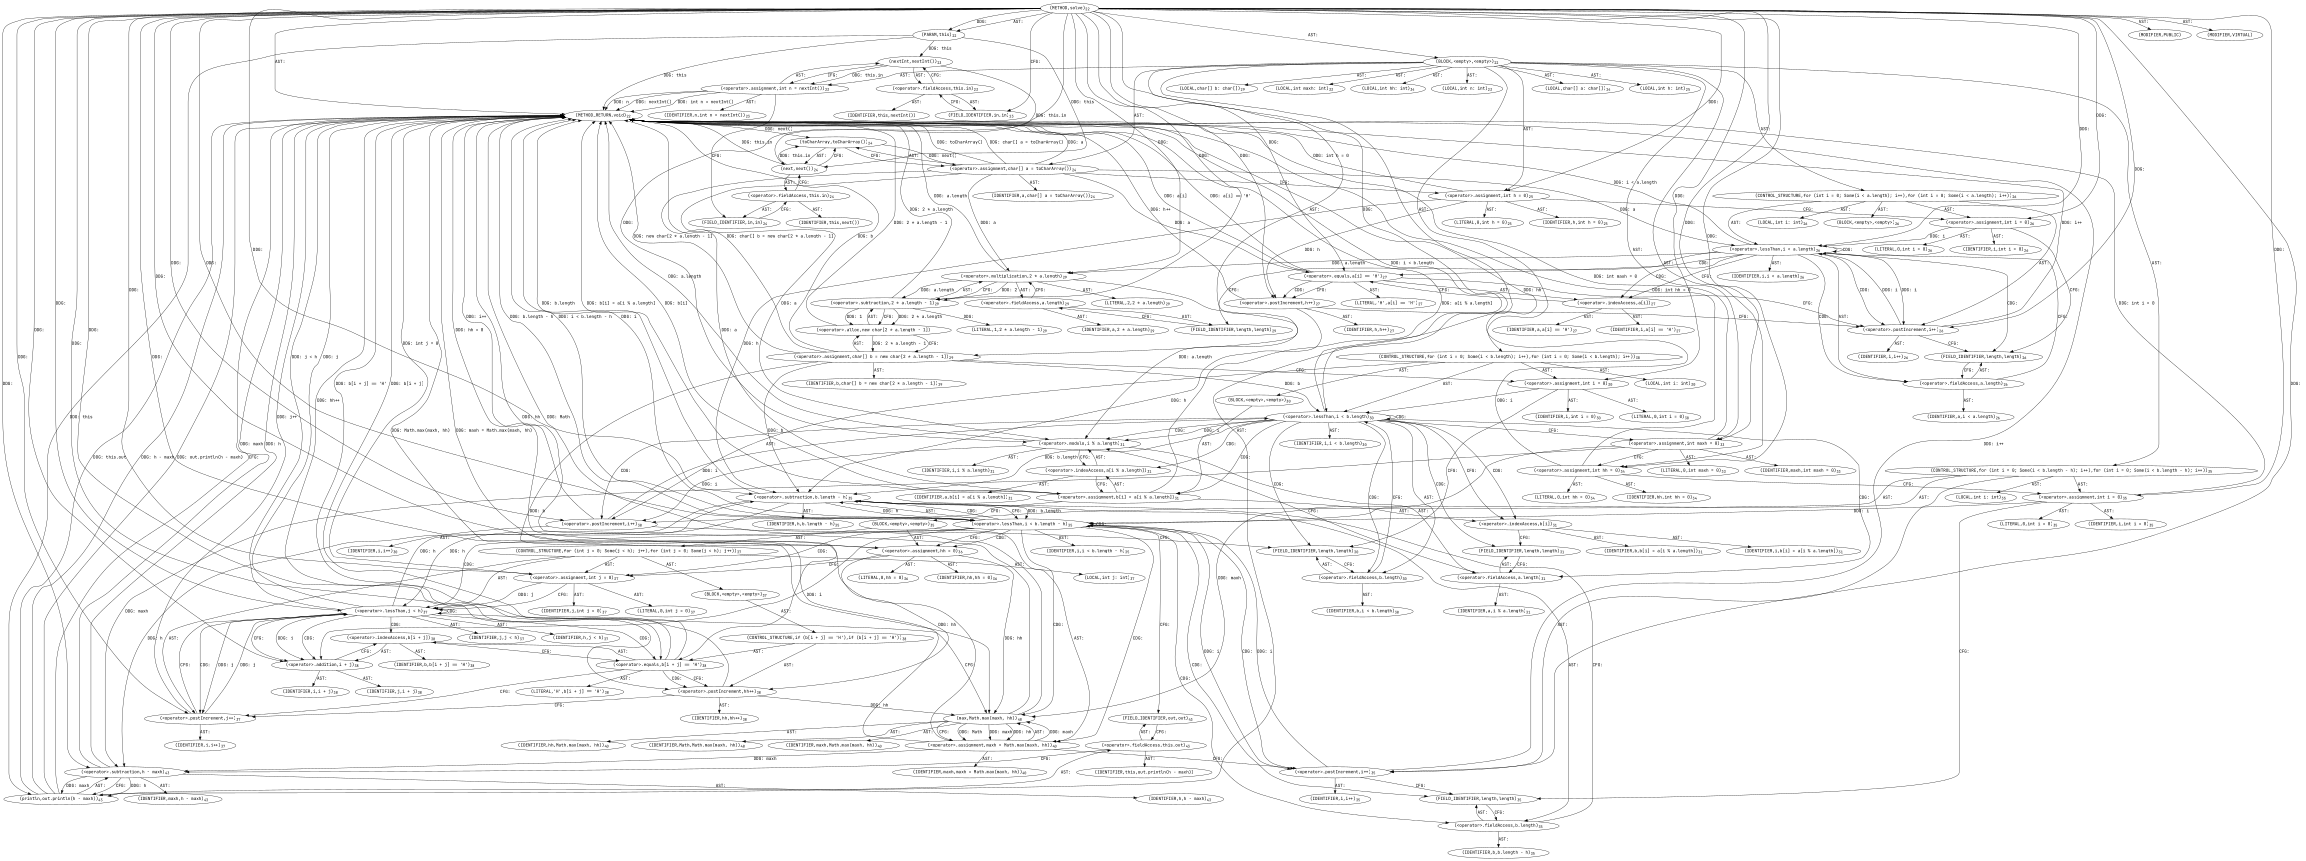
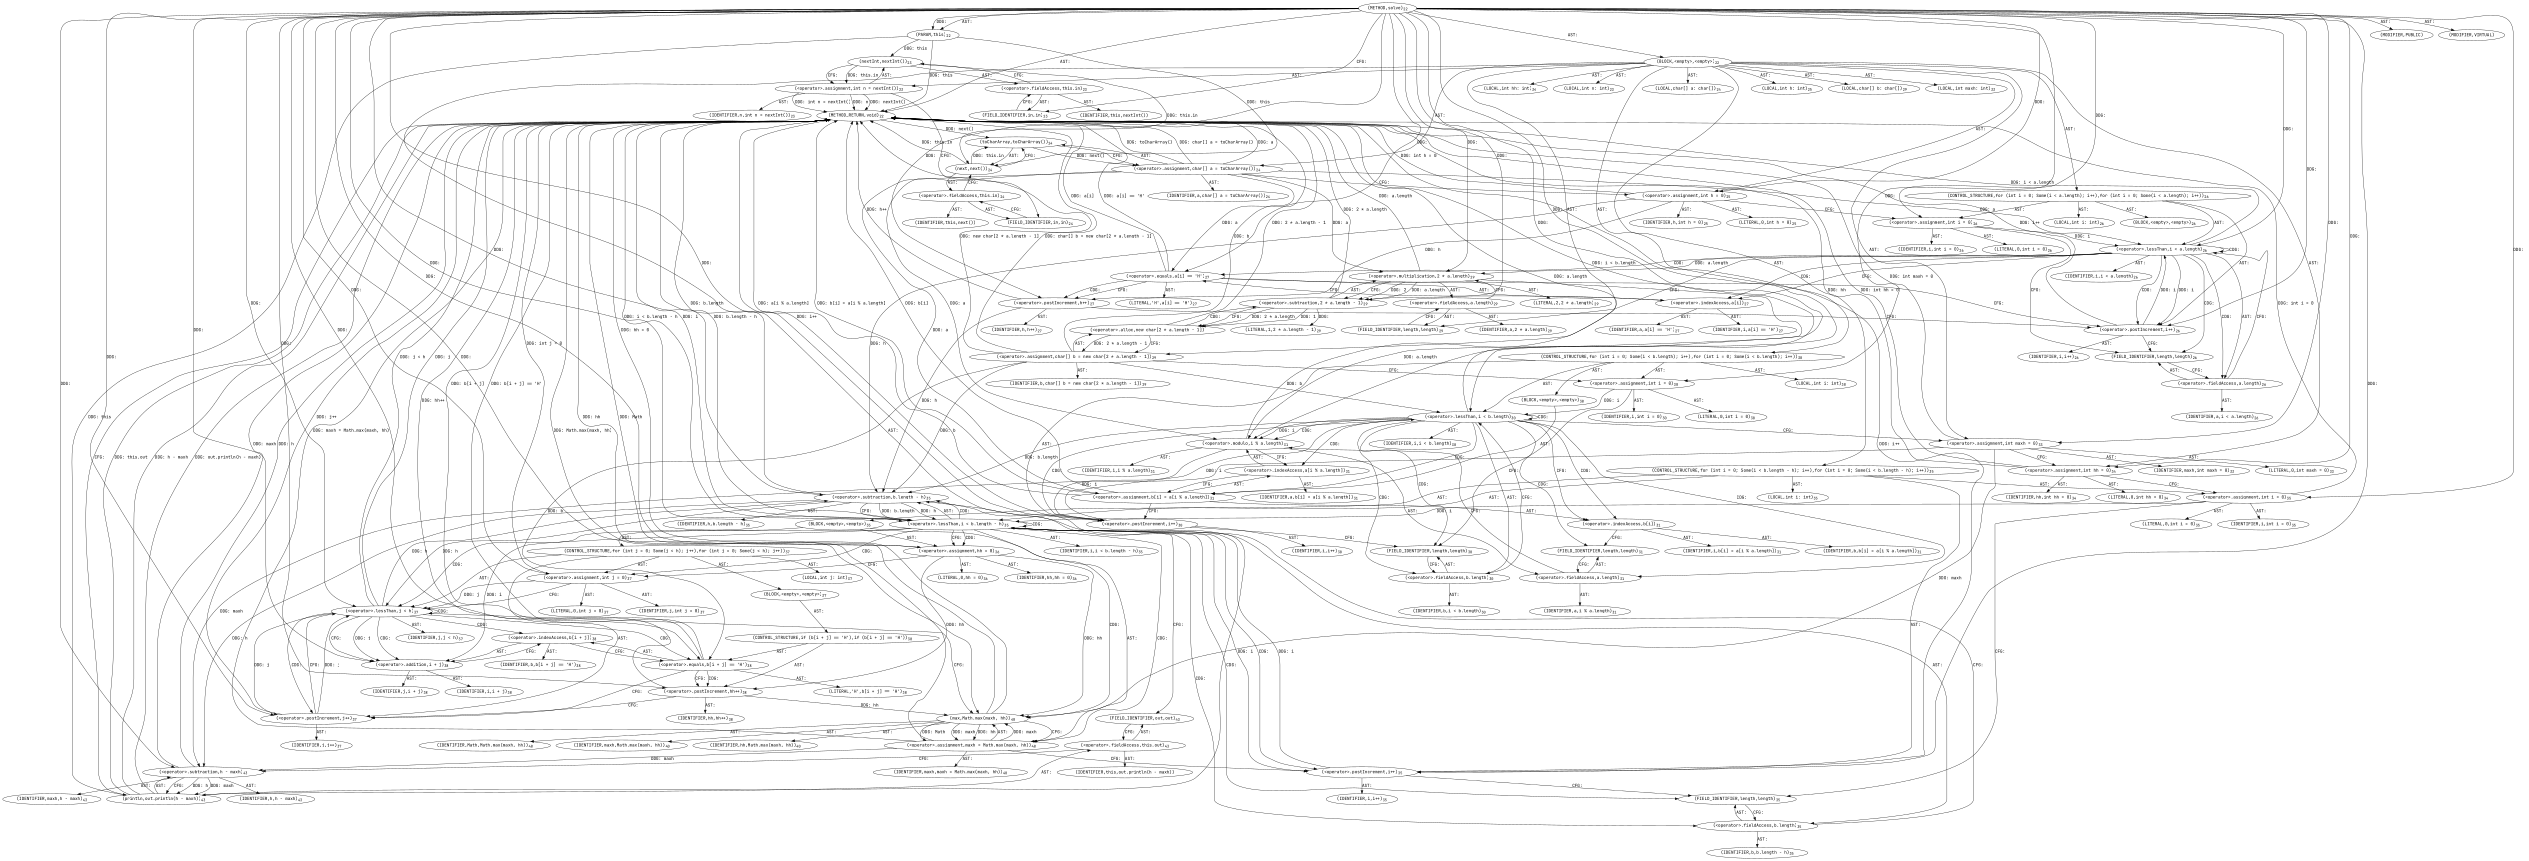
(874, 317) -> (1217, 317)
(581, 638) -> none
